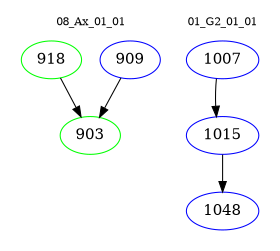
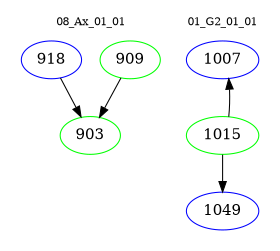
(51, 60) -> (51, 60)
(130, 60) -> (130, 60)
(216, 92) -> (230, 103)
(223, 135) -> (223, 135)
(223, 211) -> (223, 211)
